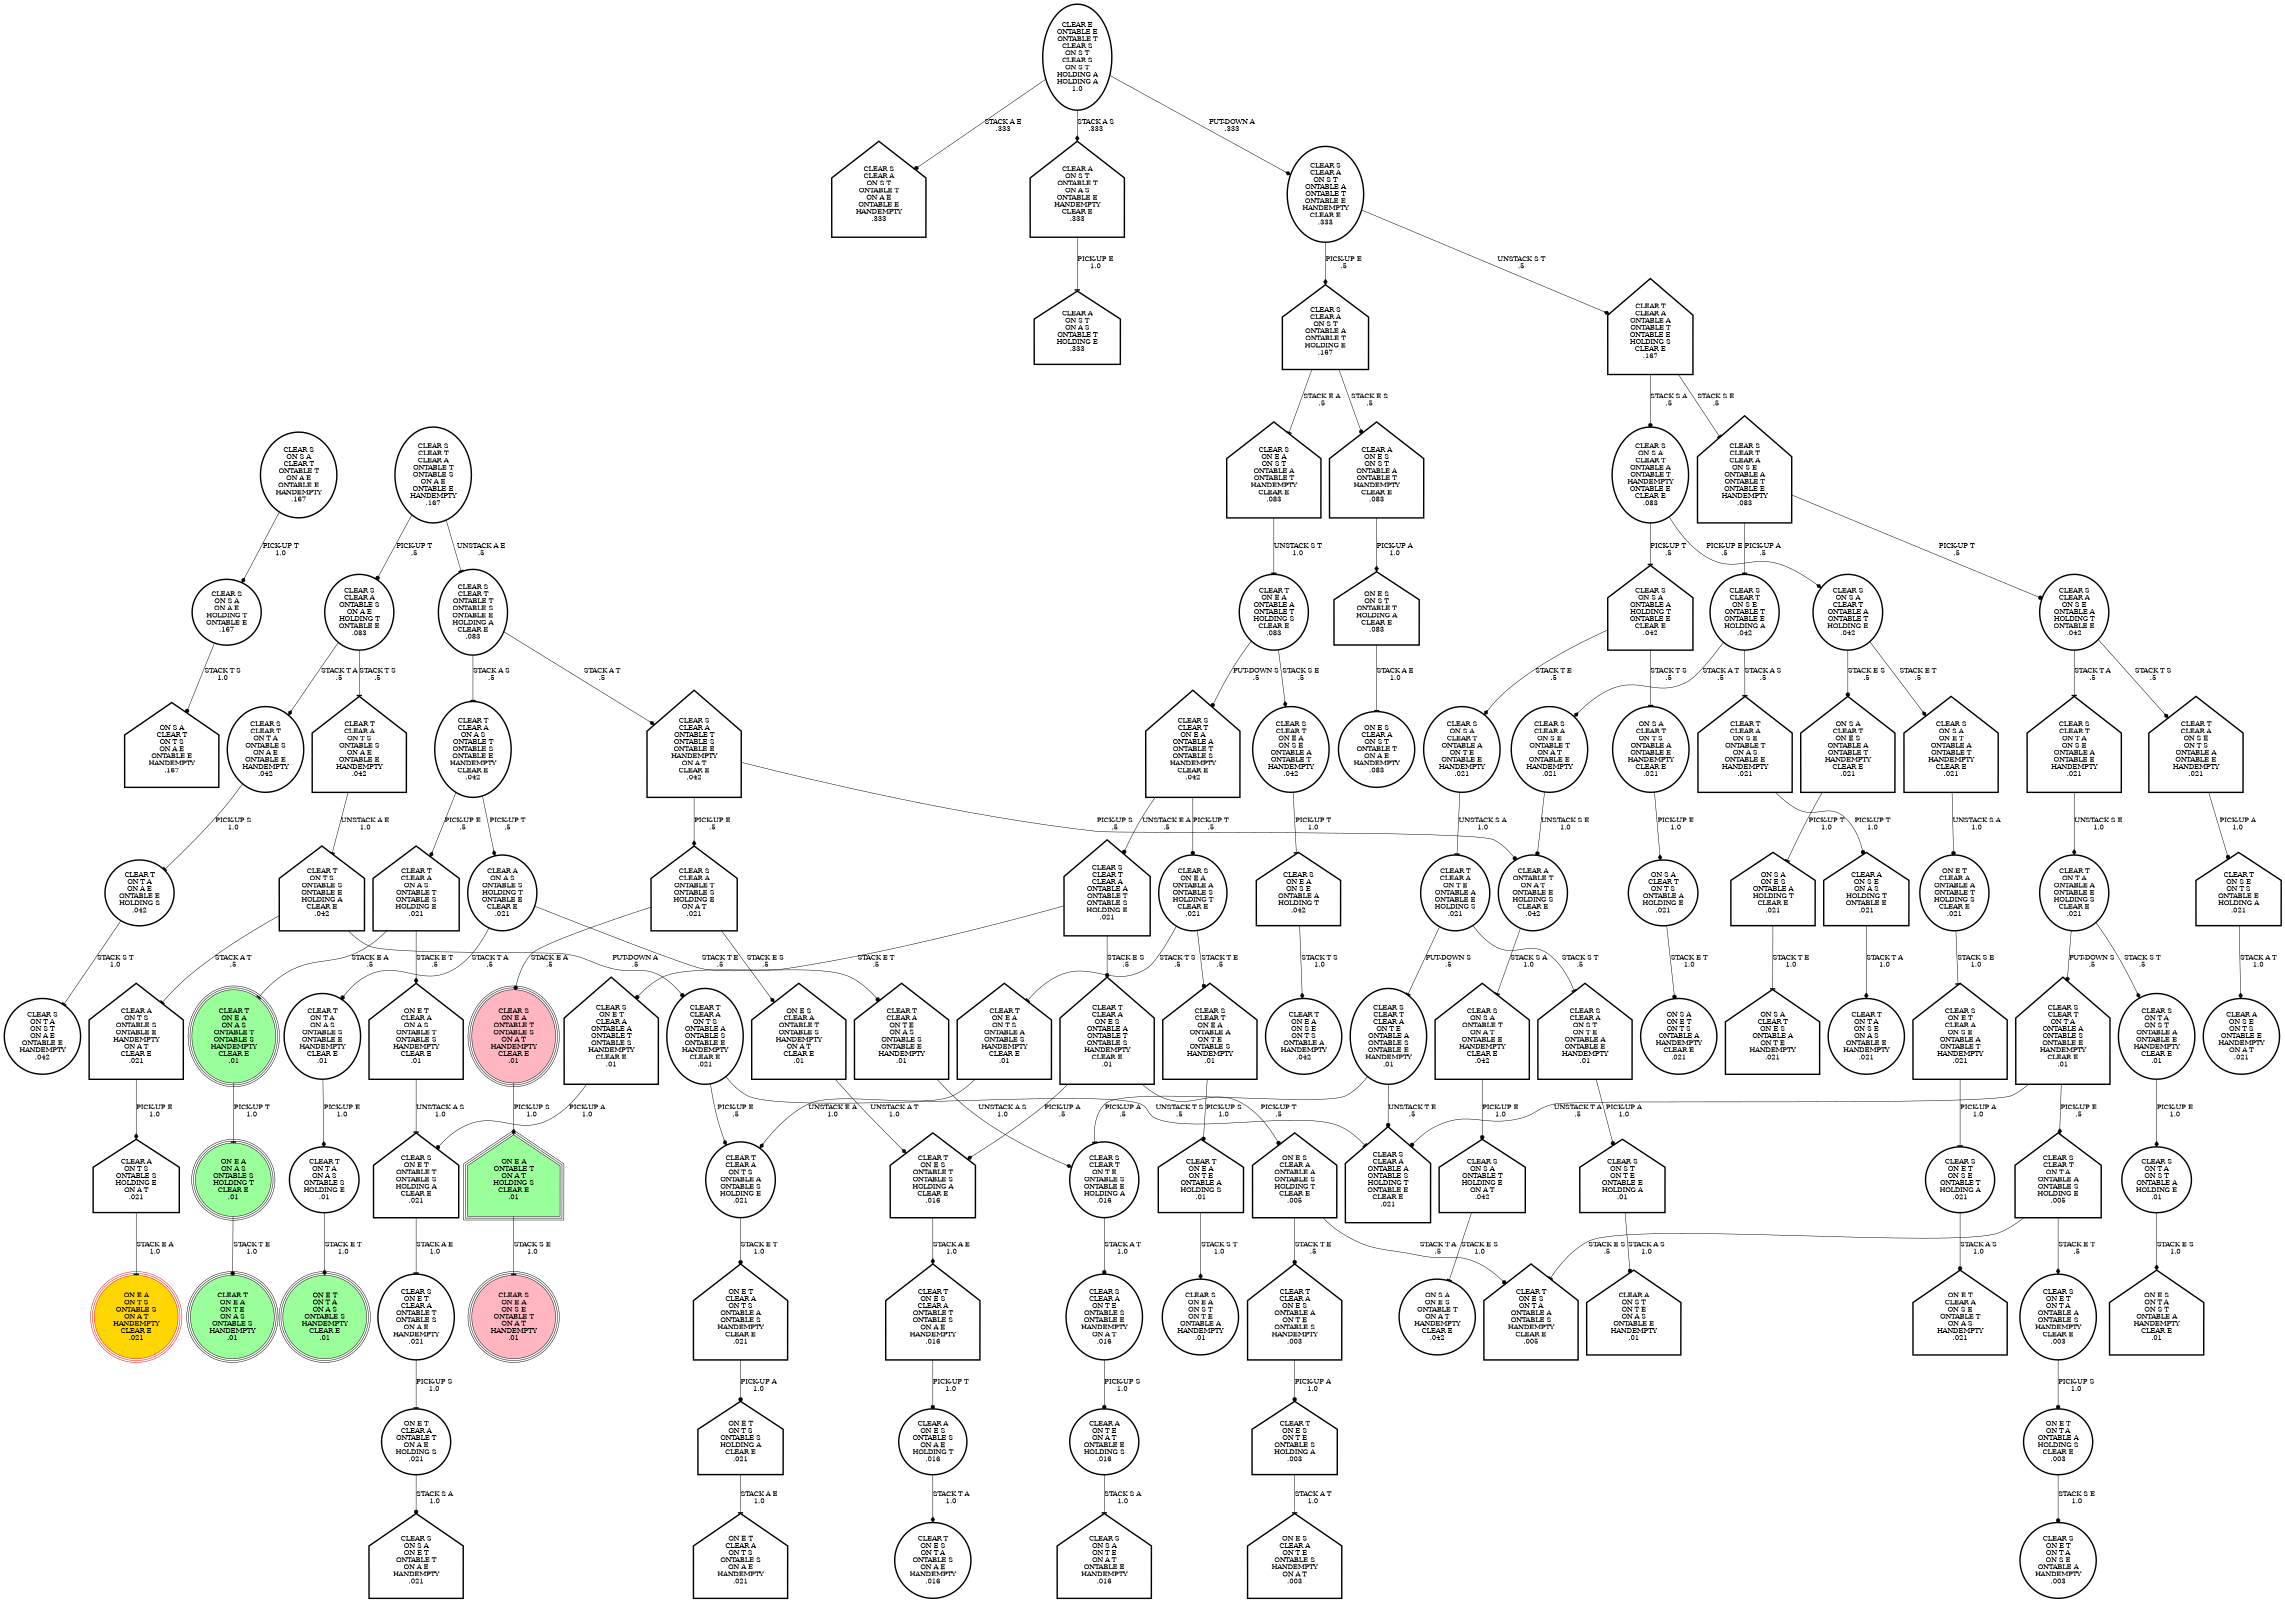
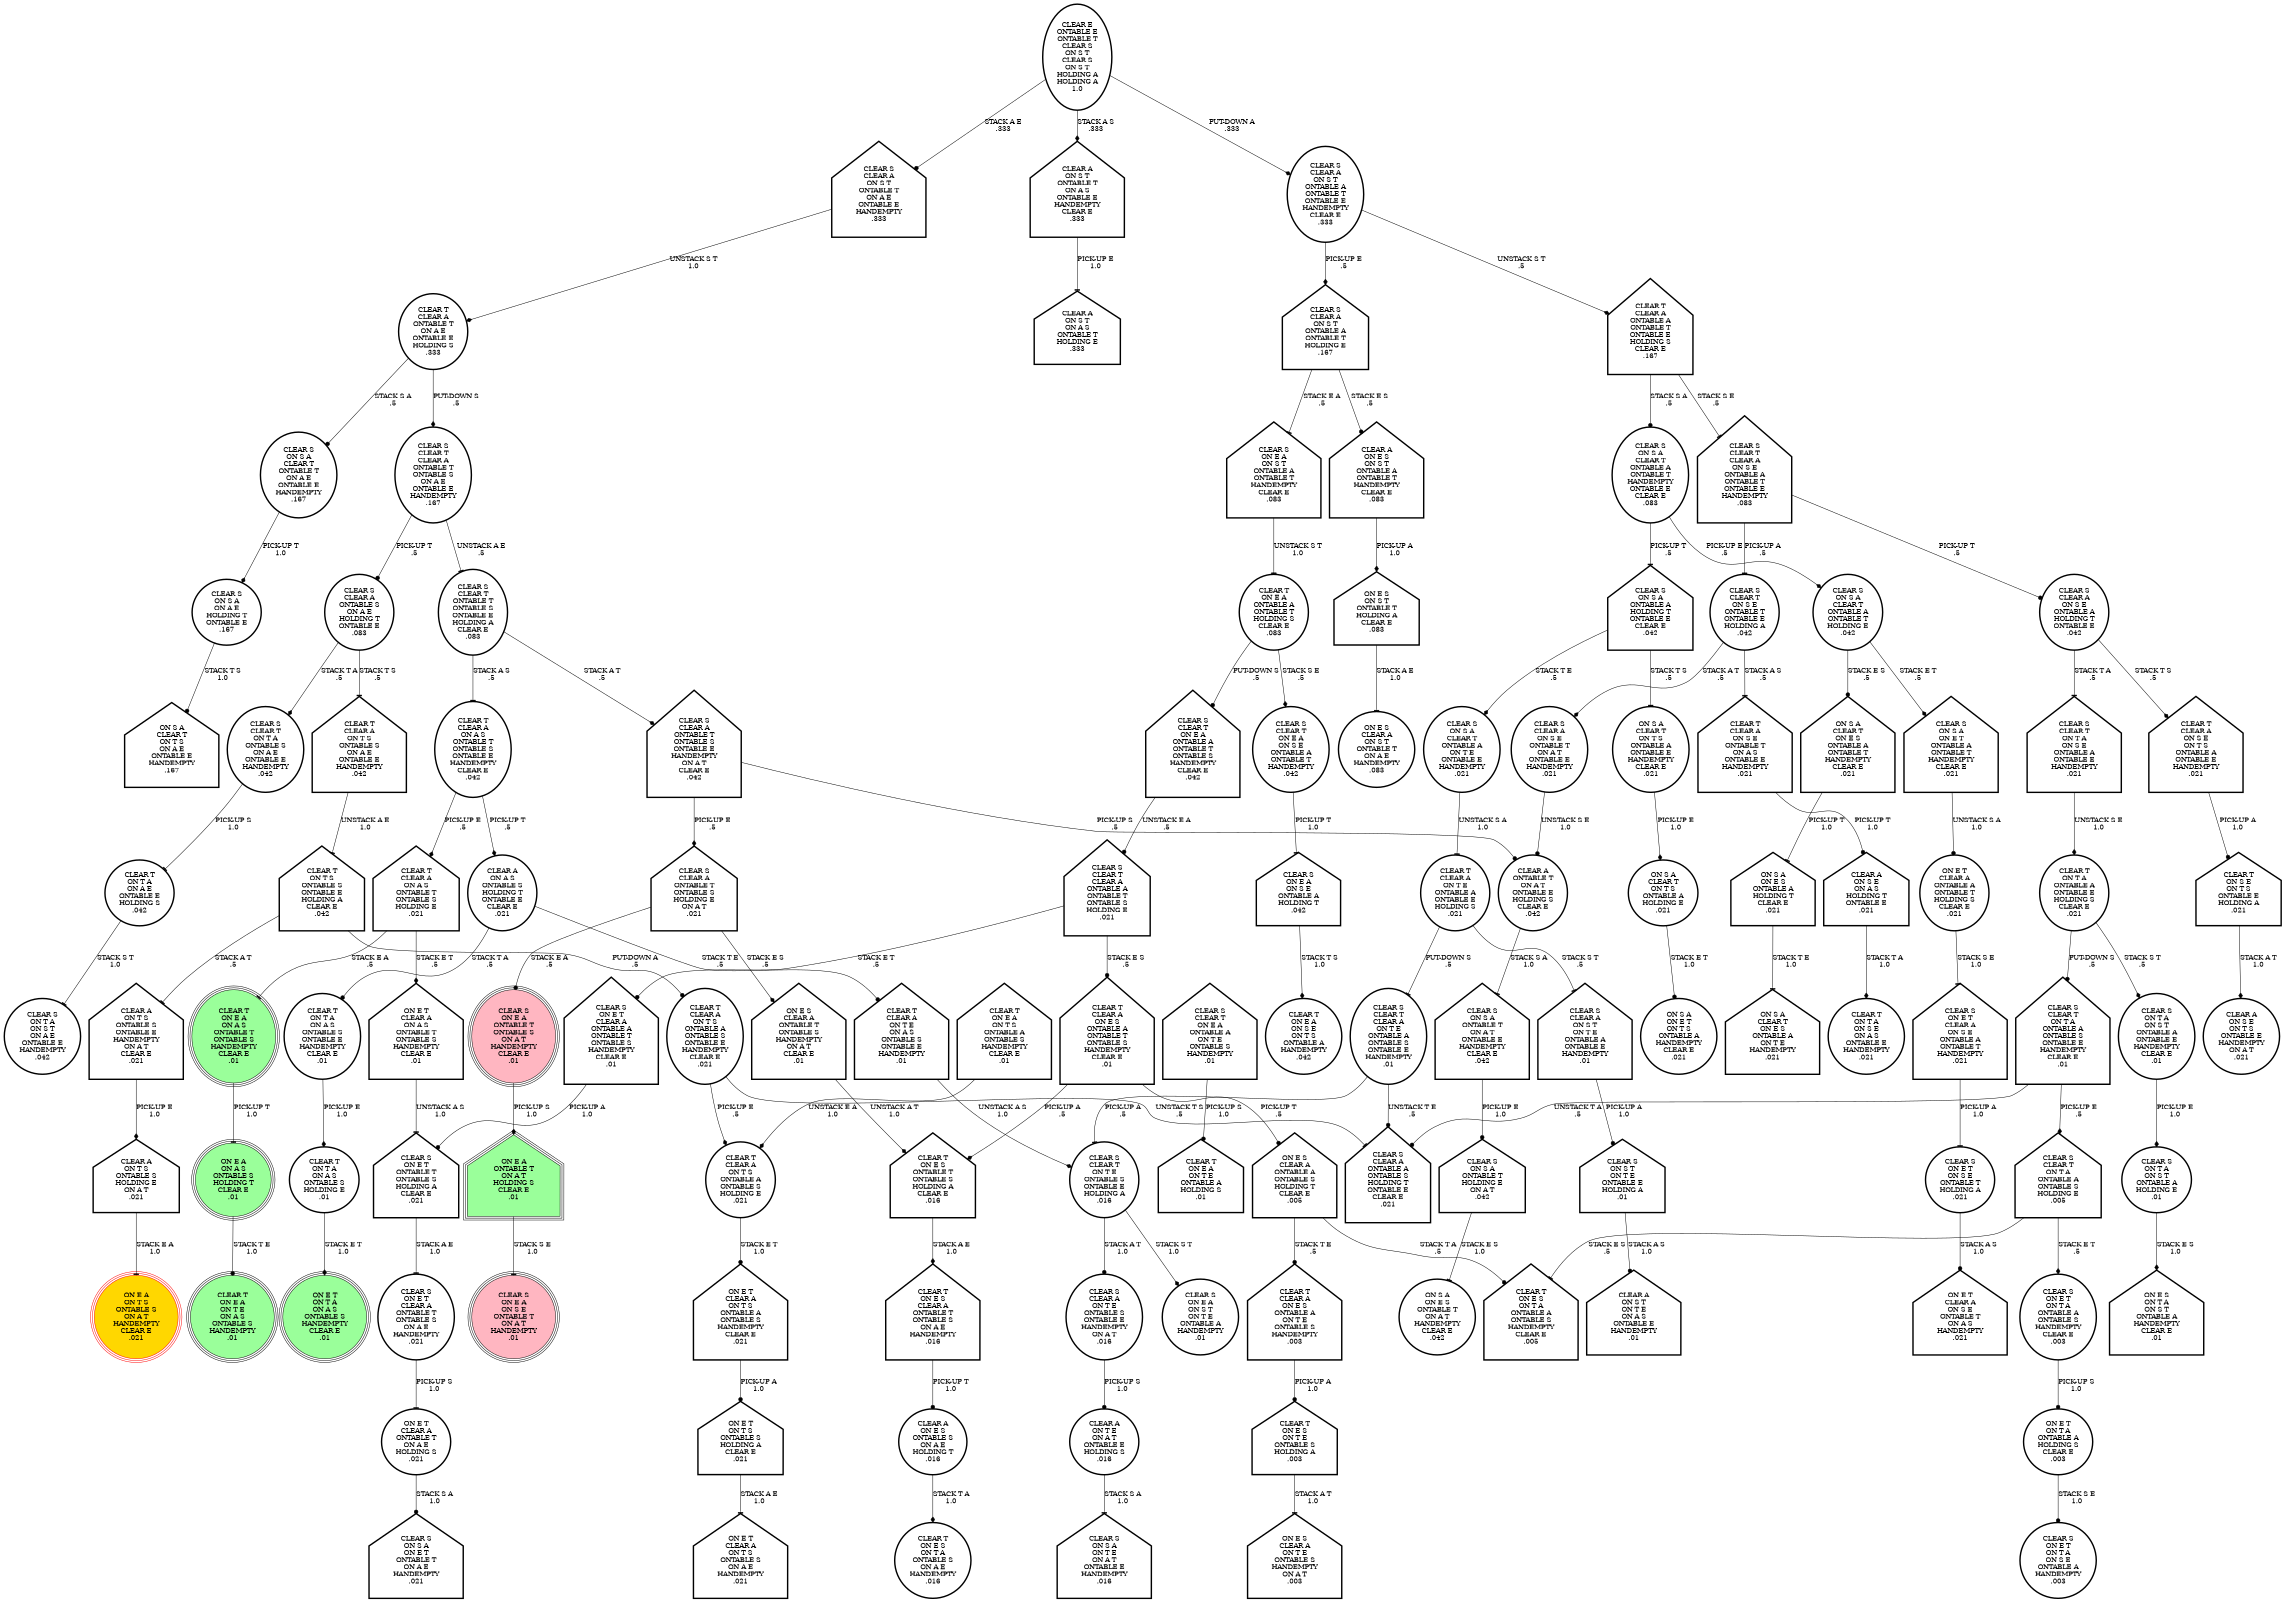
none -> (433, 332)
(1193, 893) -> none
(1201, 1243) -> (1150, 1246)
